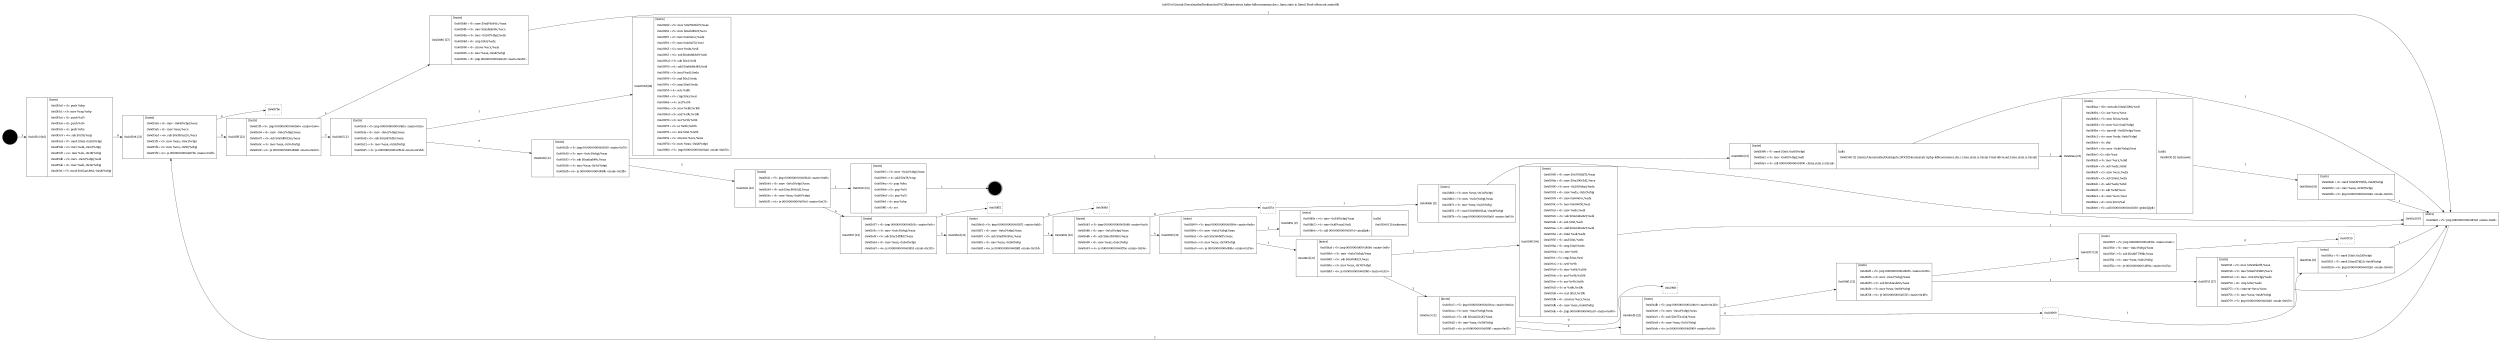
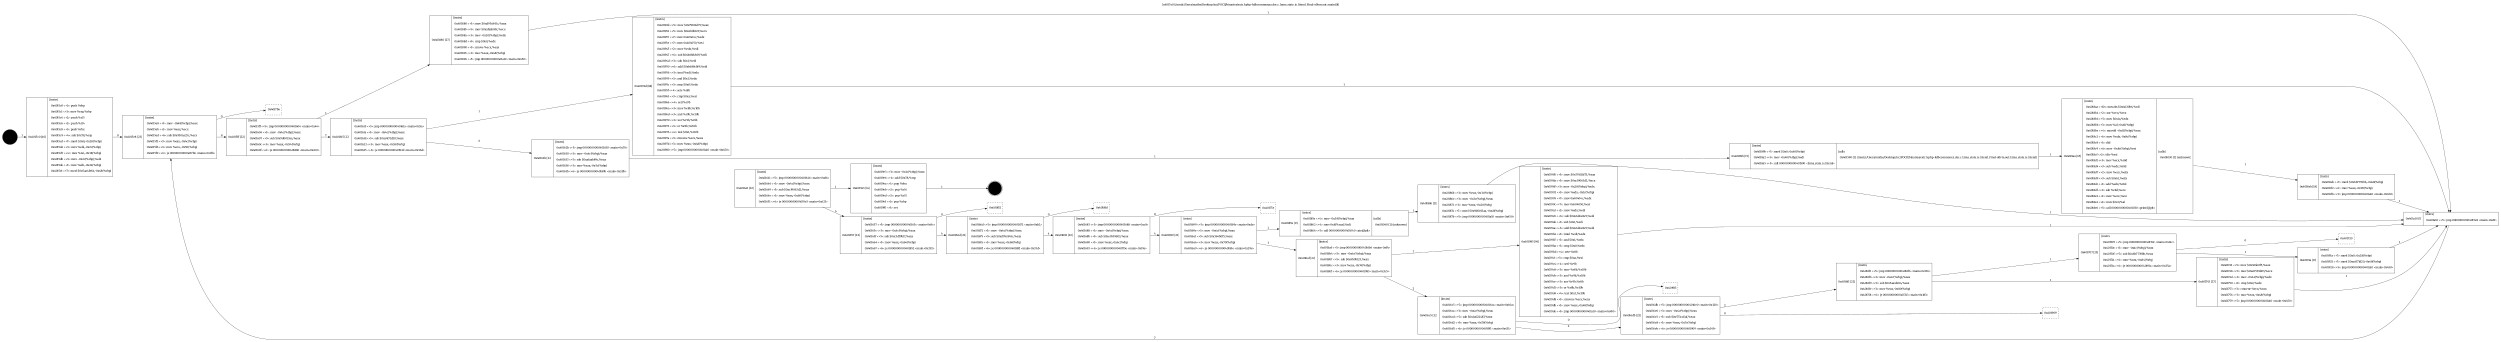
(2188, 96) -> (1624, 86)
(681, 173) -> none
(1346, 206) -> (1412, 212)
(2195, 325) -> (2236, 255)
